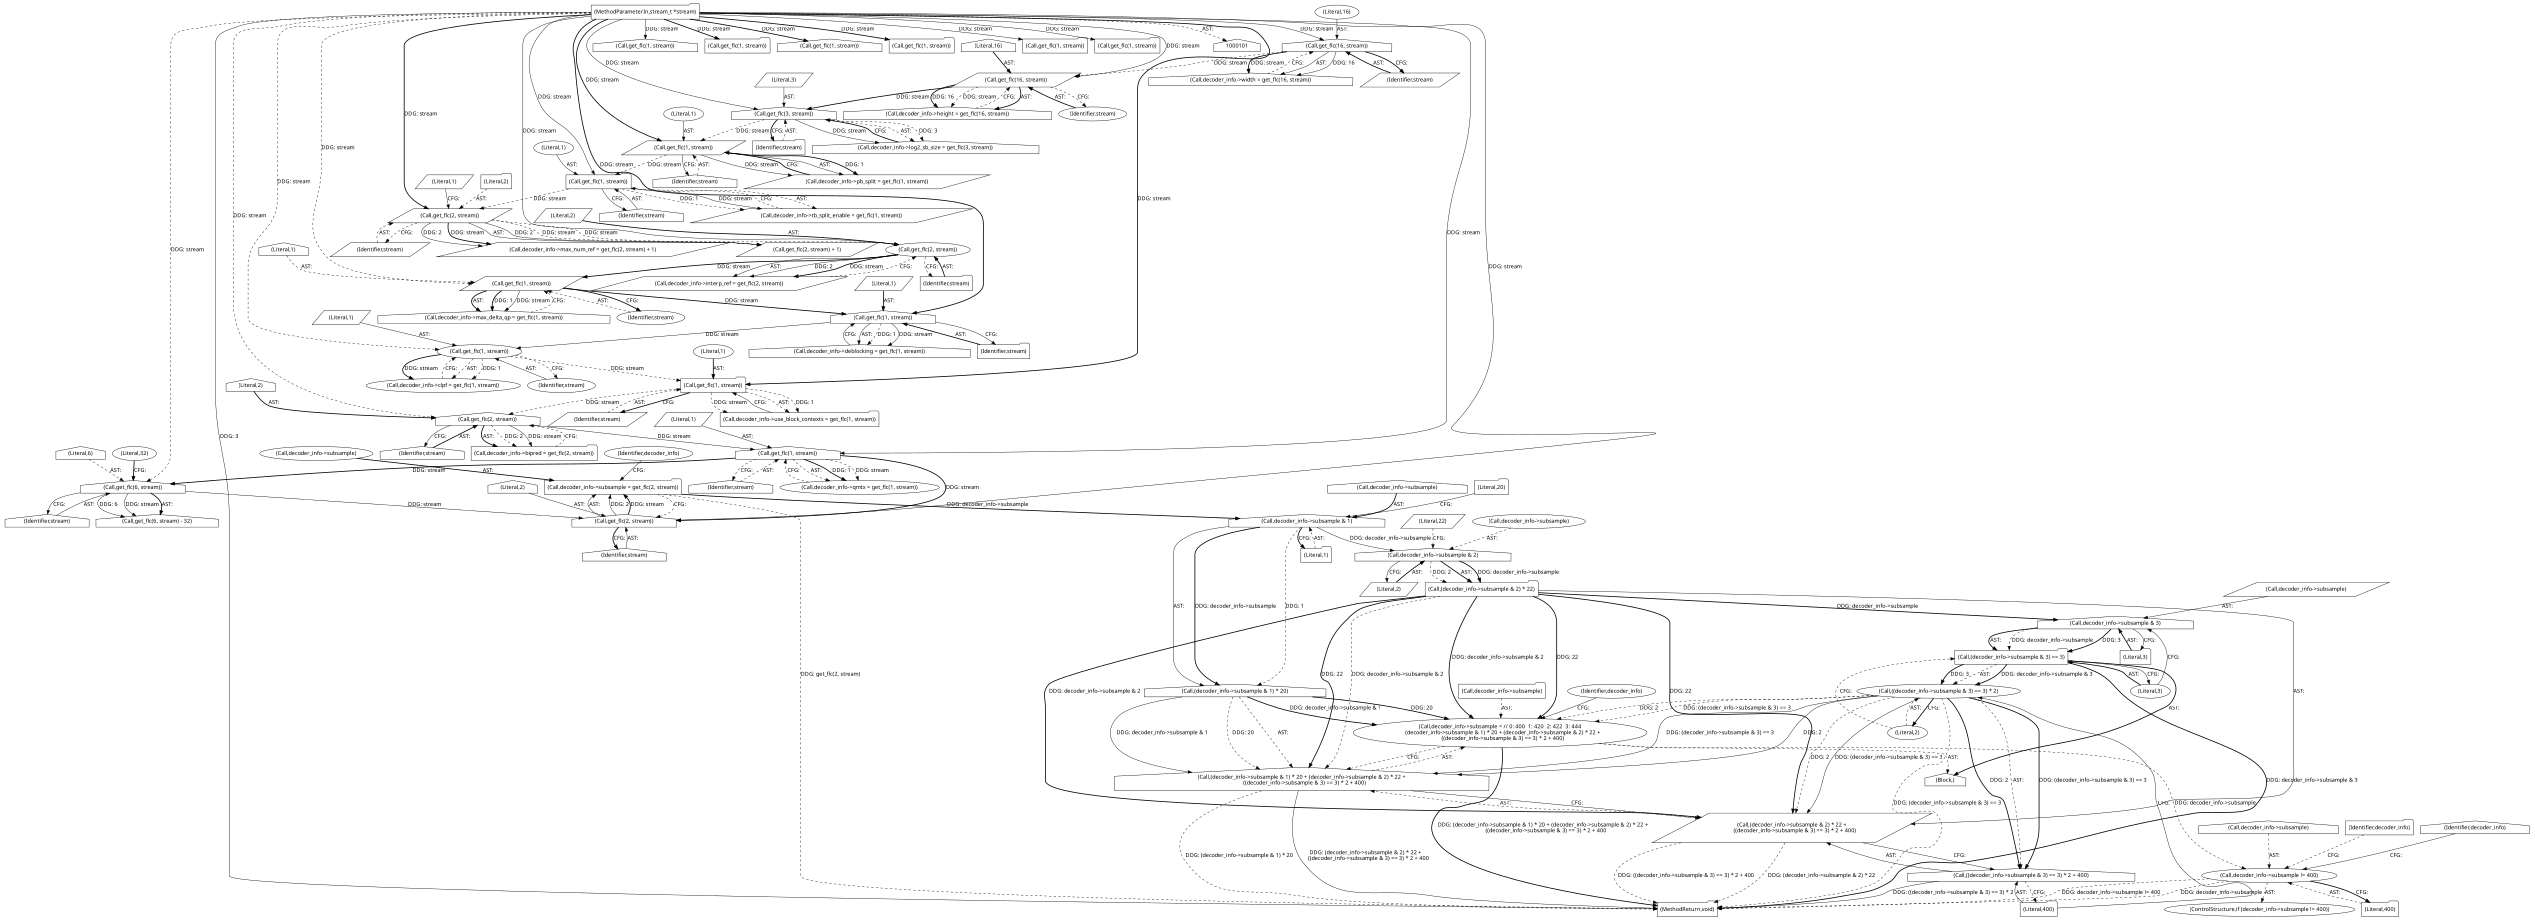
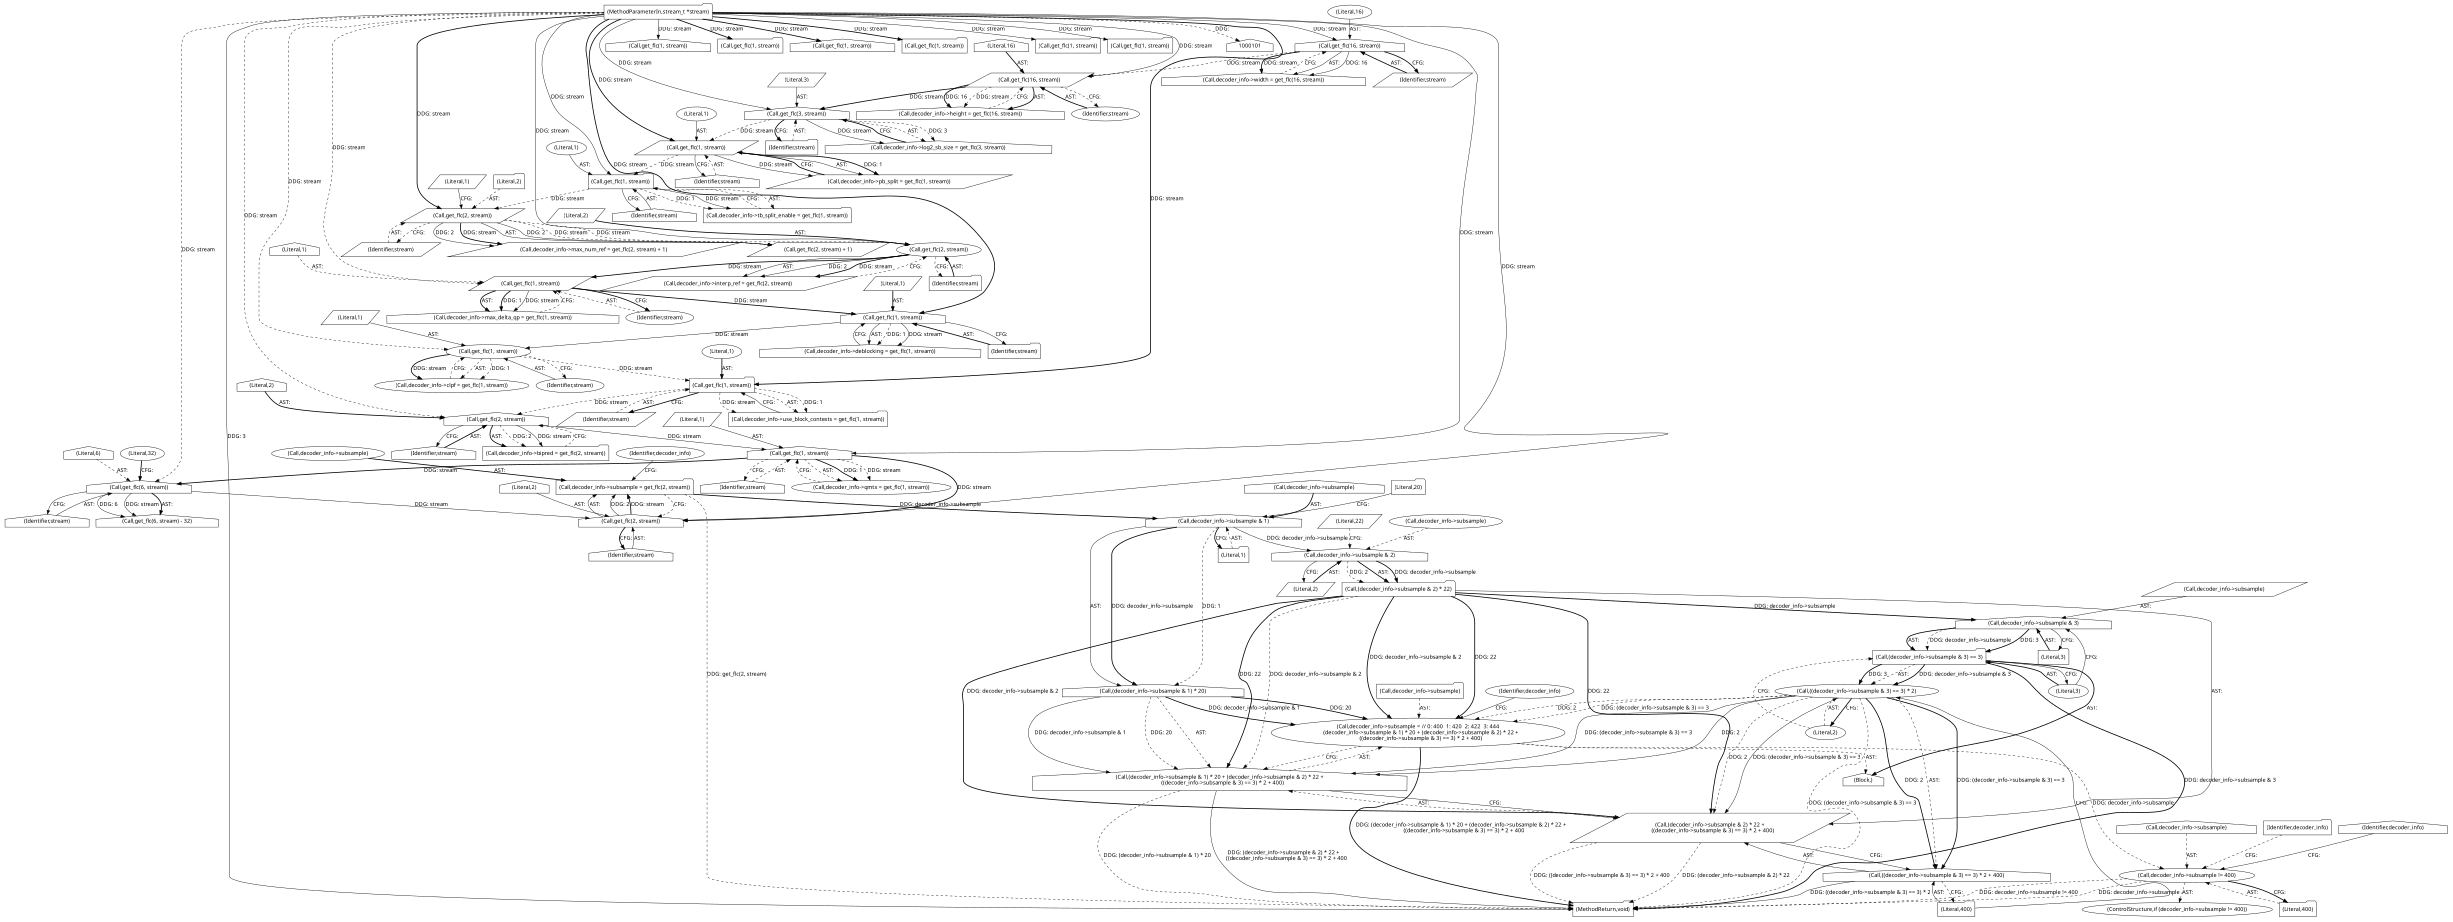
(1209, 29) -> (1223, 29)
(832, 216) -> (777, 216)
